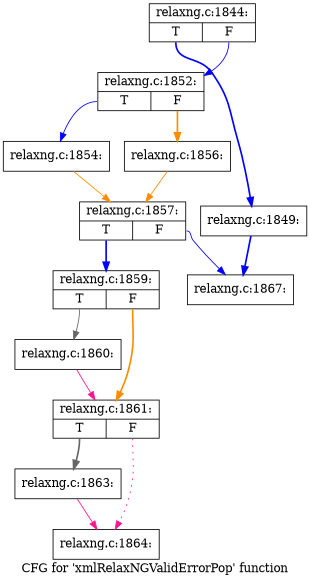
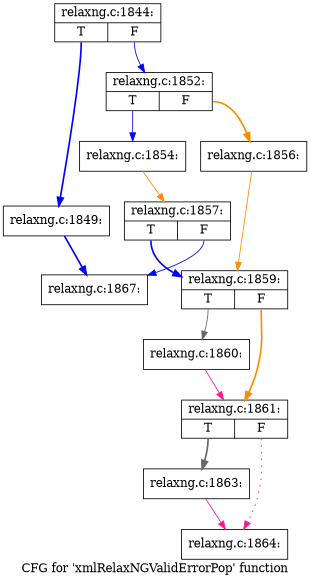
(159, 183) -> (245, 217)
